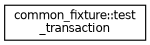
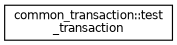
(75, 23) -> (89, 23)
